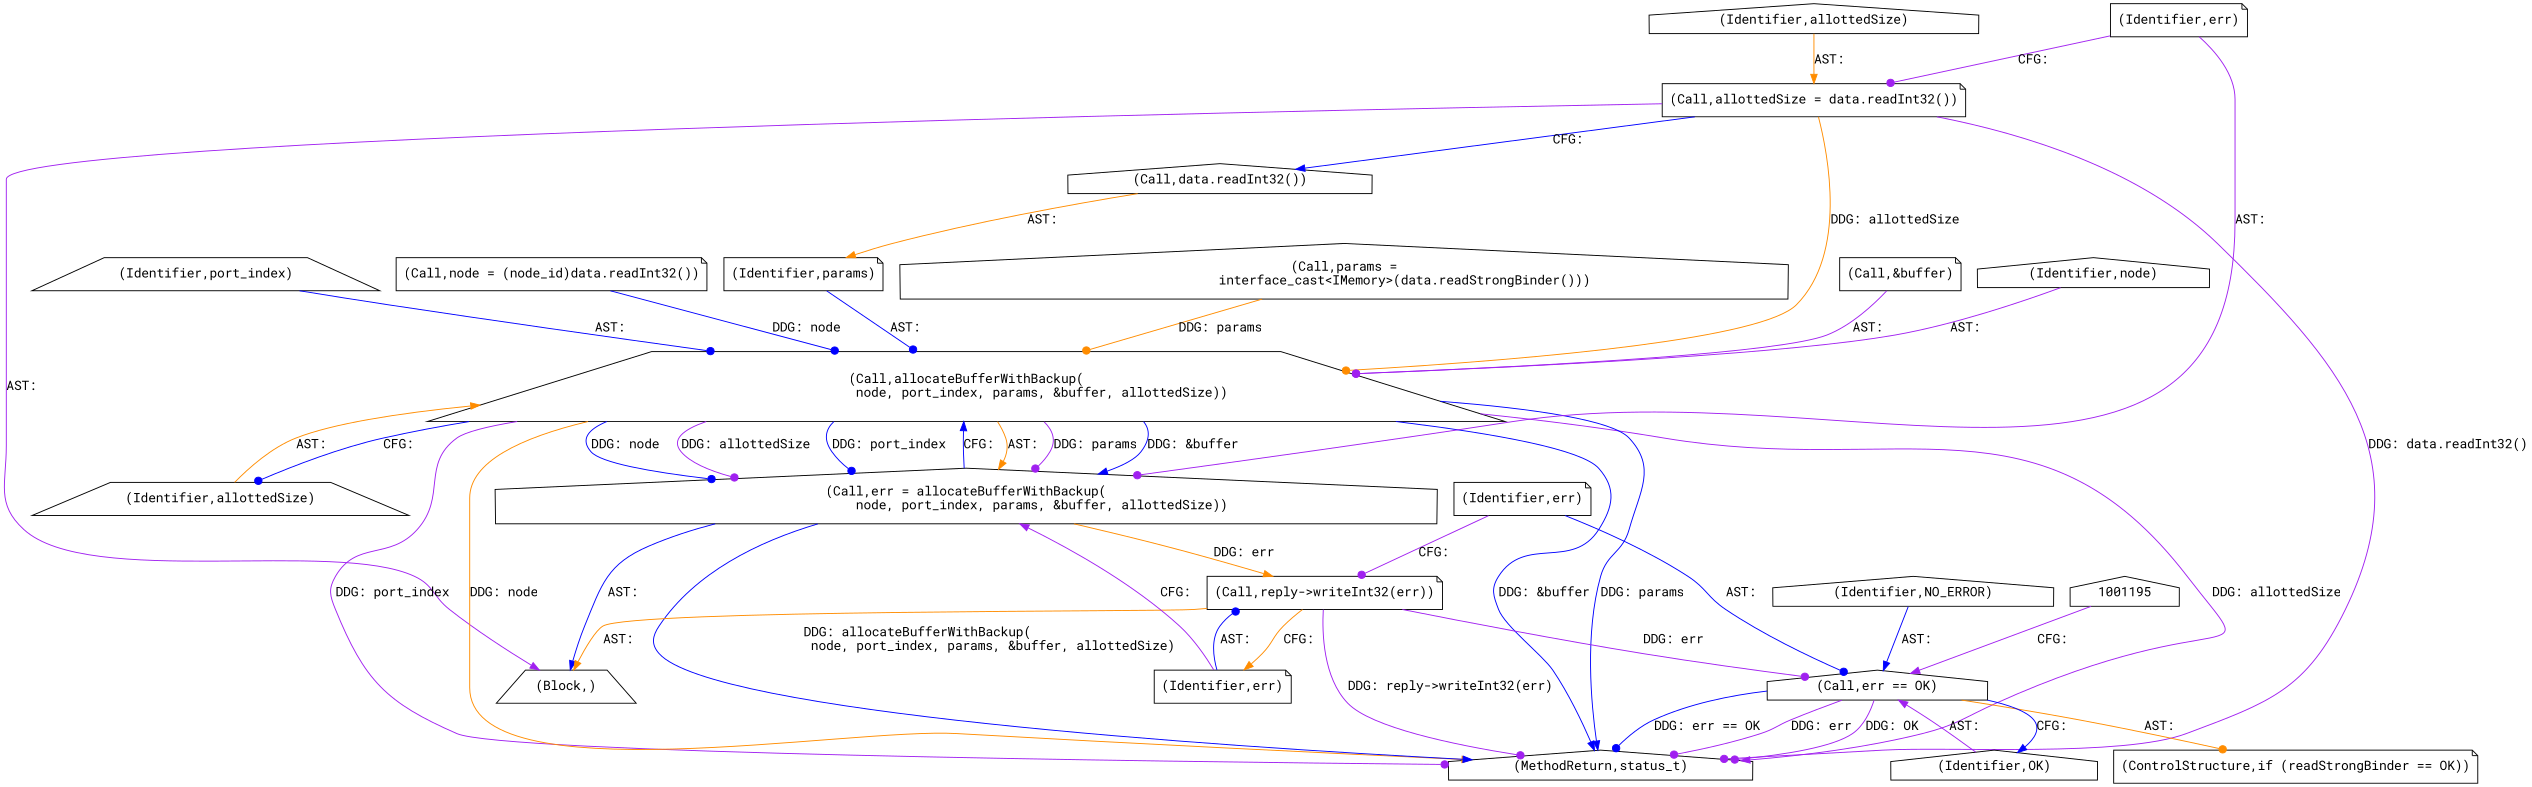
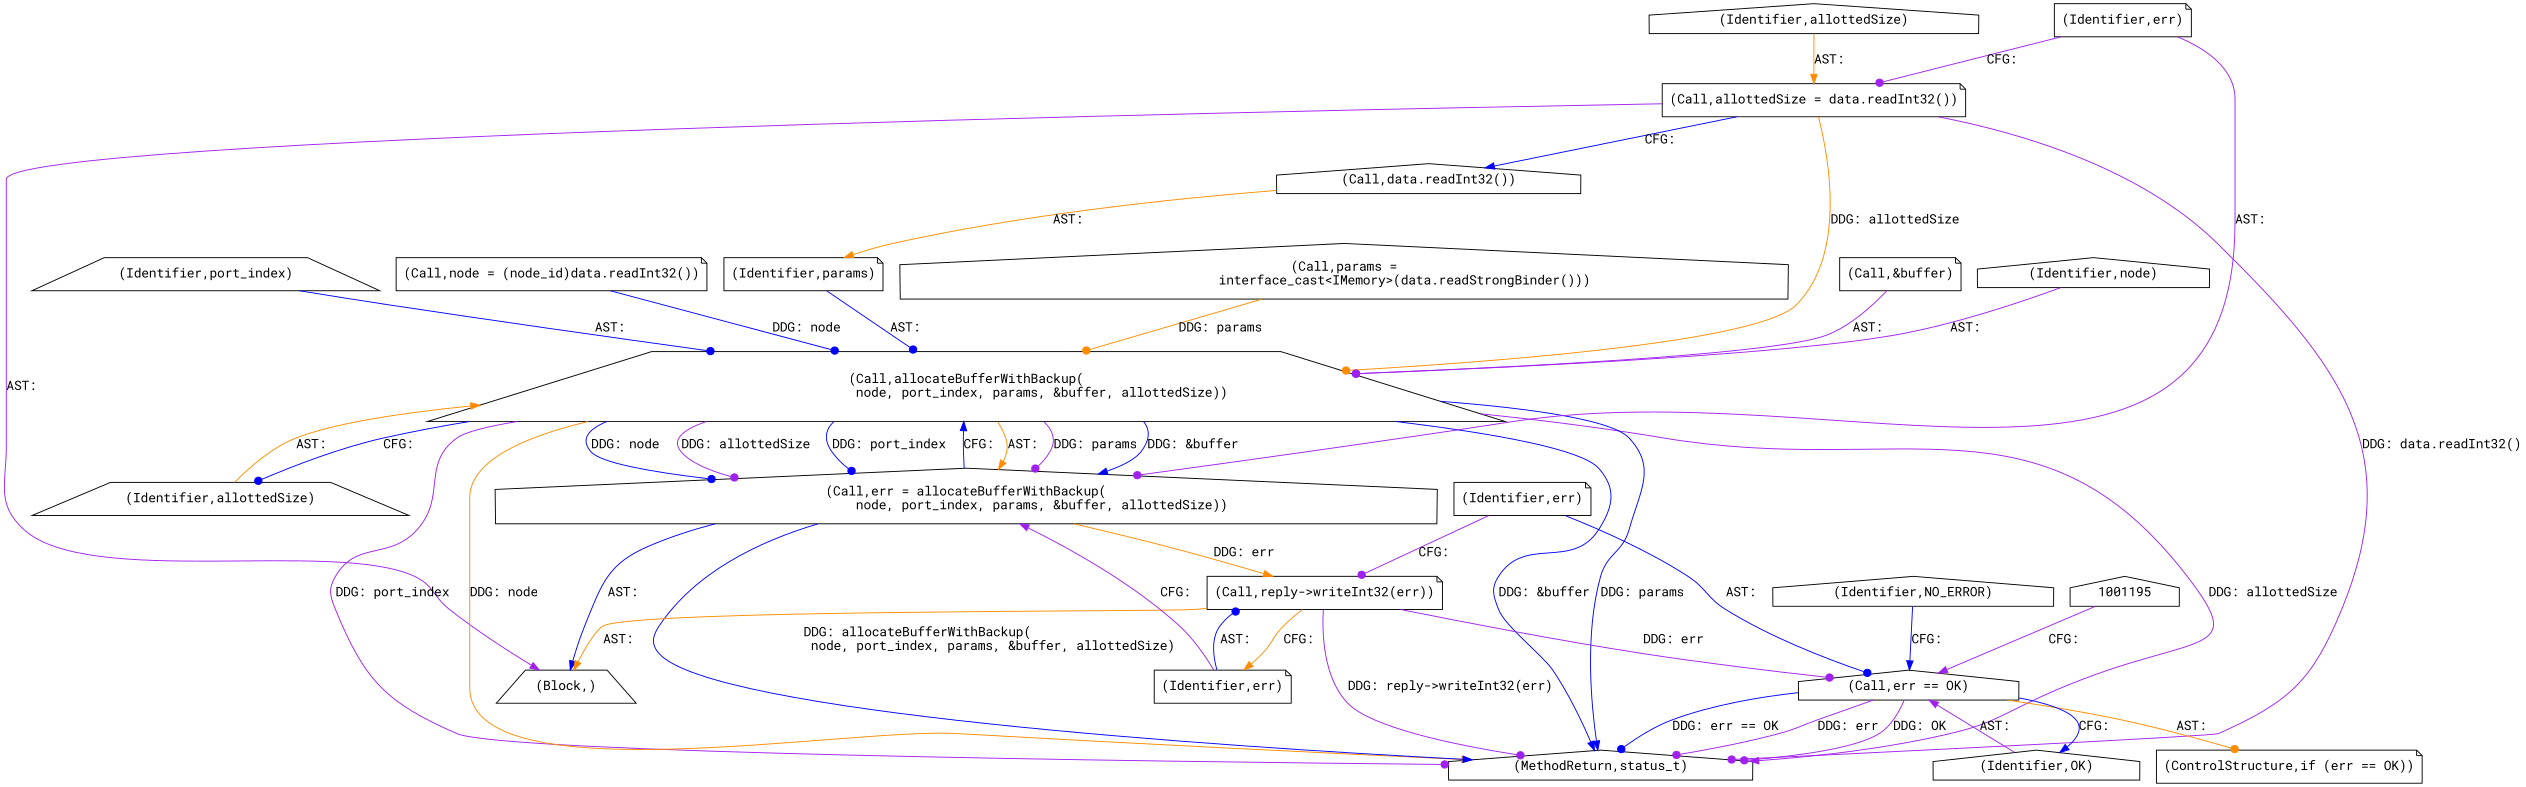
(1921, 640) -> (1931, 640)
(2296, 767) -> (2289, 767)
